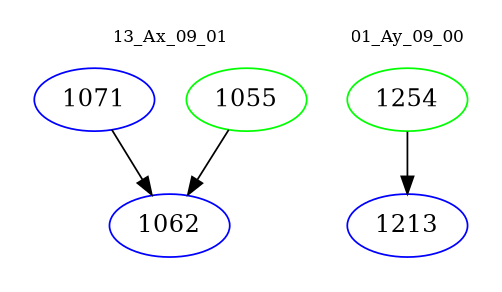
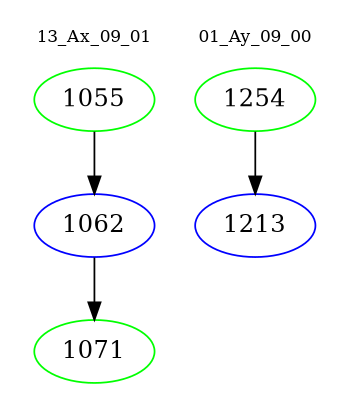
(94, 100) -> (94, 351)
(127, 155) -> (94, 280)
